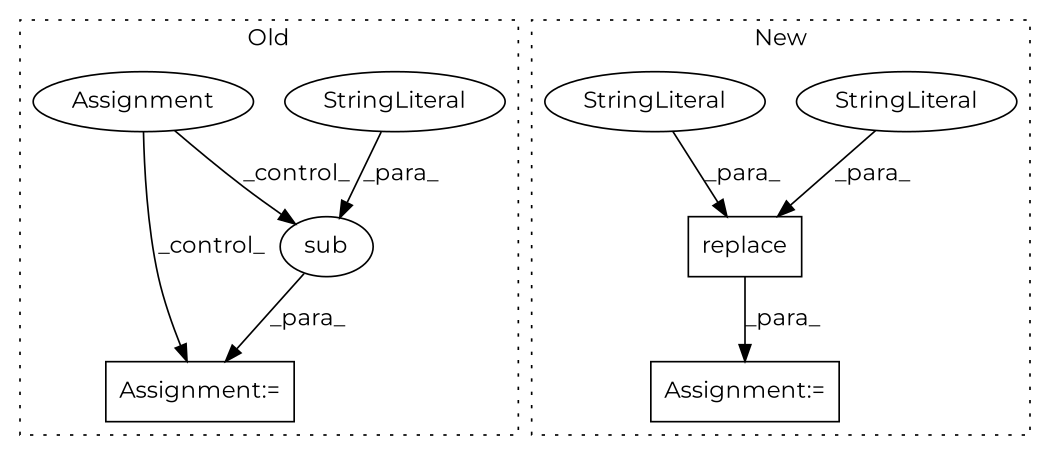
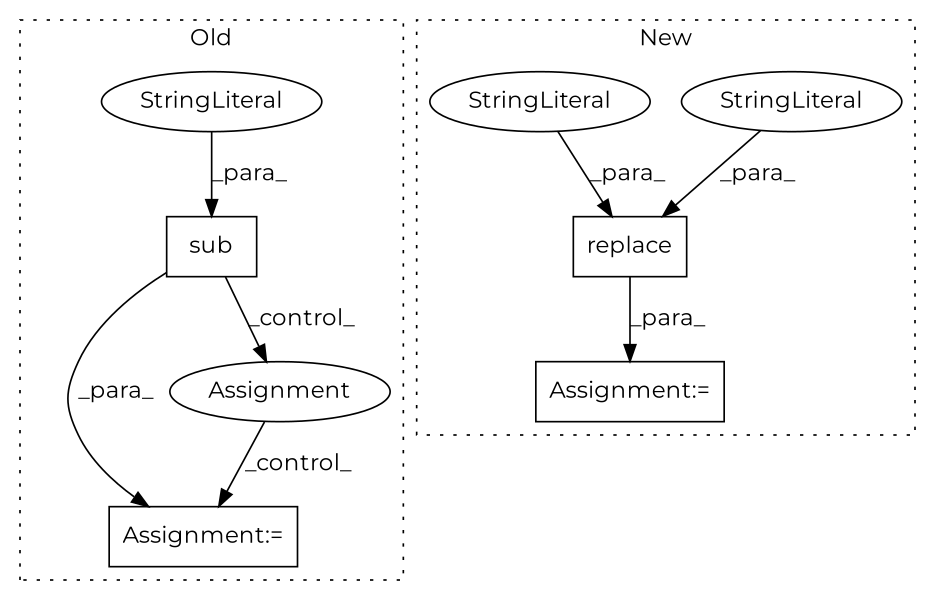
(227, 174) -> (242, 312)
(327, 247) -> (212, 247)
